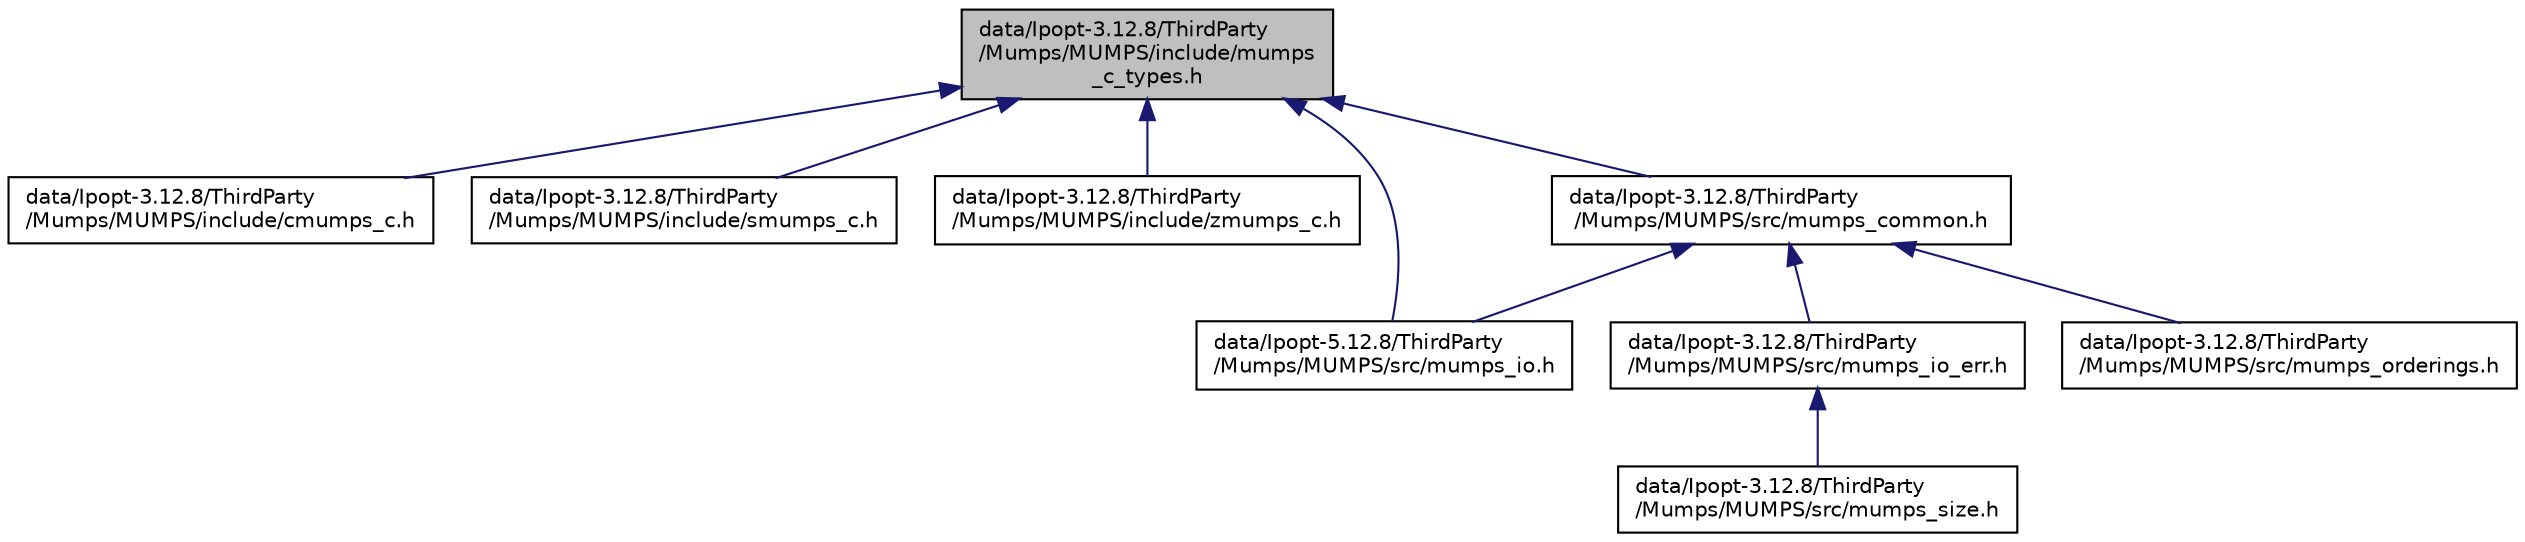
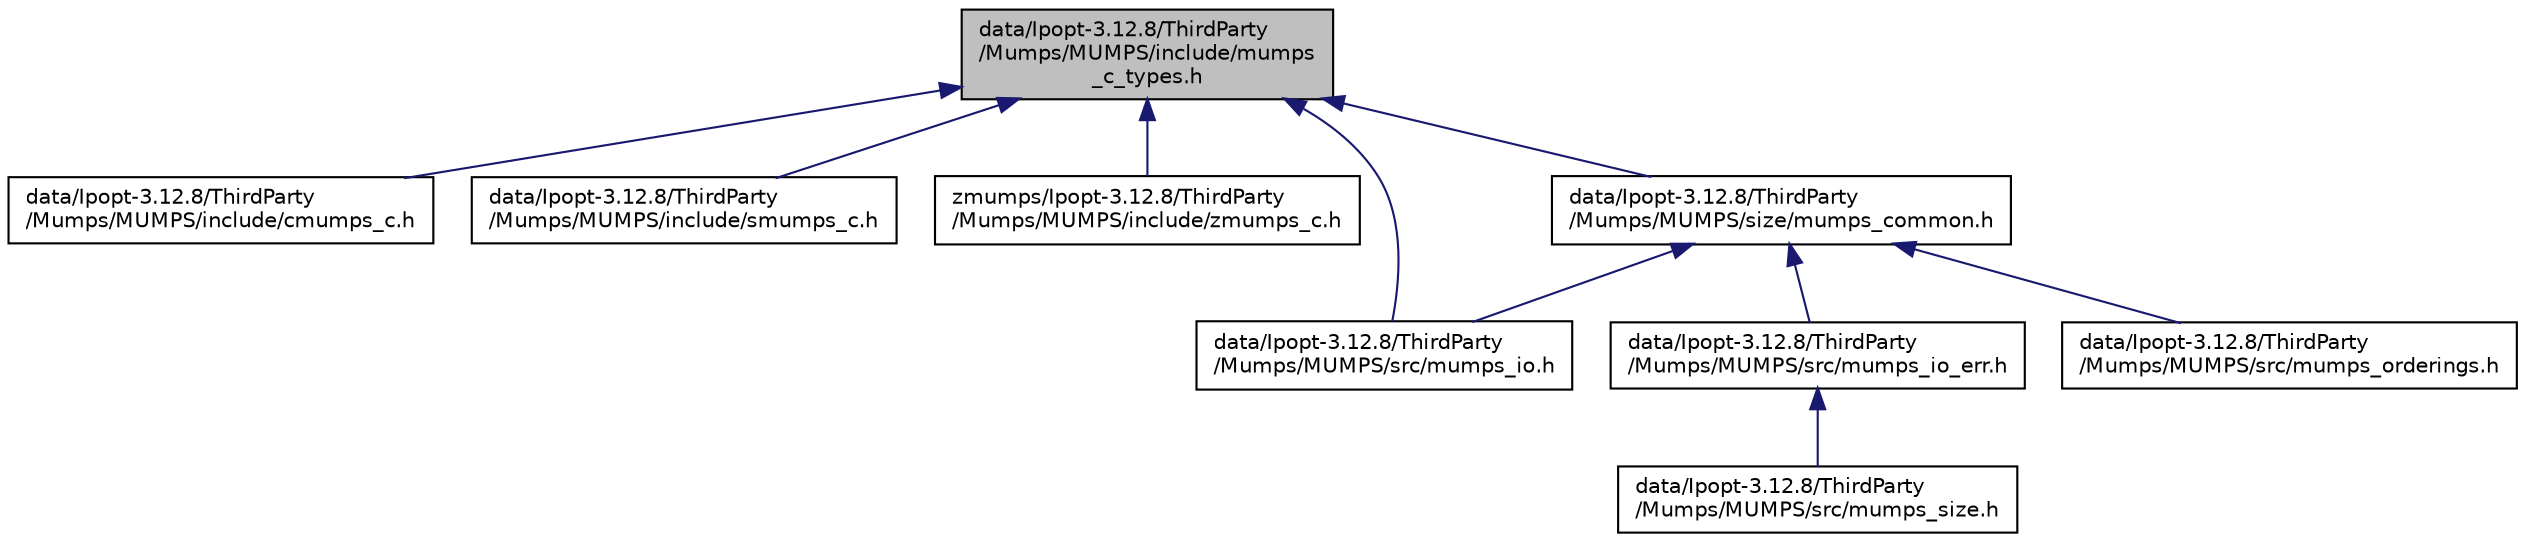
(1147, 210) -> (1147, 210)
(1781, 210) -> (1781, 210)
(1384, 355) -> (1384, 355)
